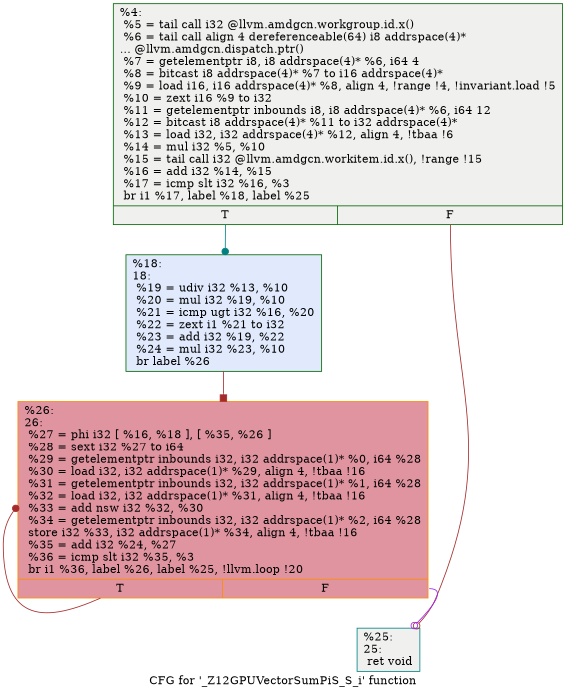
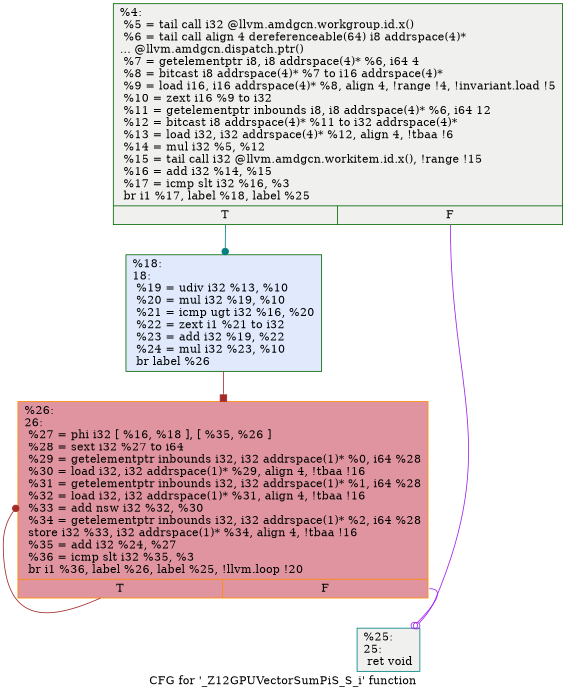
(193, 147) -> (193, 147)
(468, 429) -> (468, 429)
